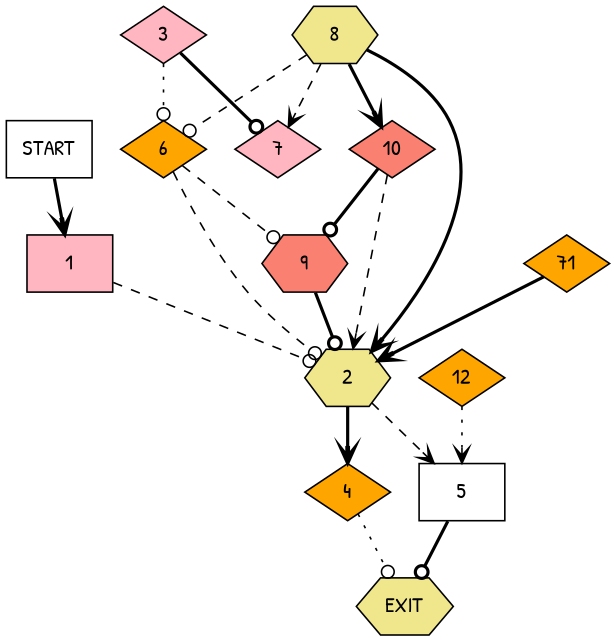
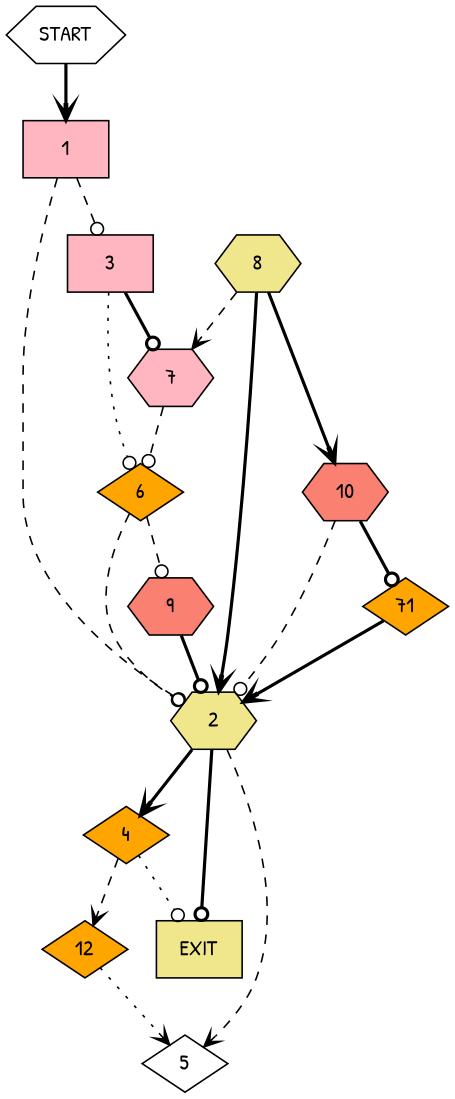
(164, 35) -> (110, 264)
(251, 91) -> (157, 431)
(49, 149) -> (66, 35)
(278, 149) -> (171, 378)
(392, 149) -> (345, 492)
(356, 197) -> (374, 547)
none -> (86, 201)
(372, 254) -> (297, 606)
(462, 492) -> (185, 1064)
(436, 544) -> (207, 828)
(405, 606) -> (199, 949)
none -> (108, 885)
